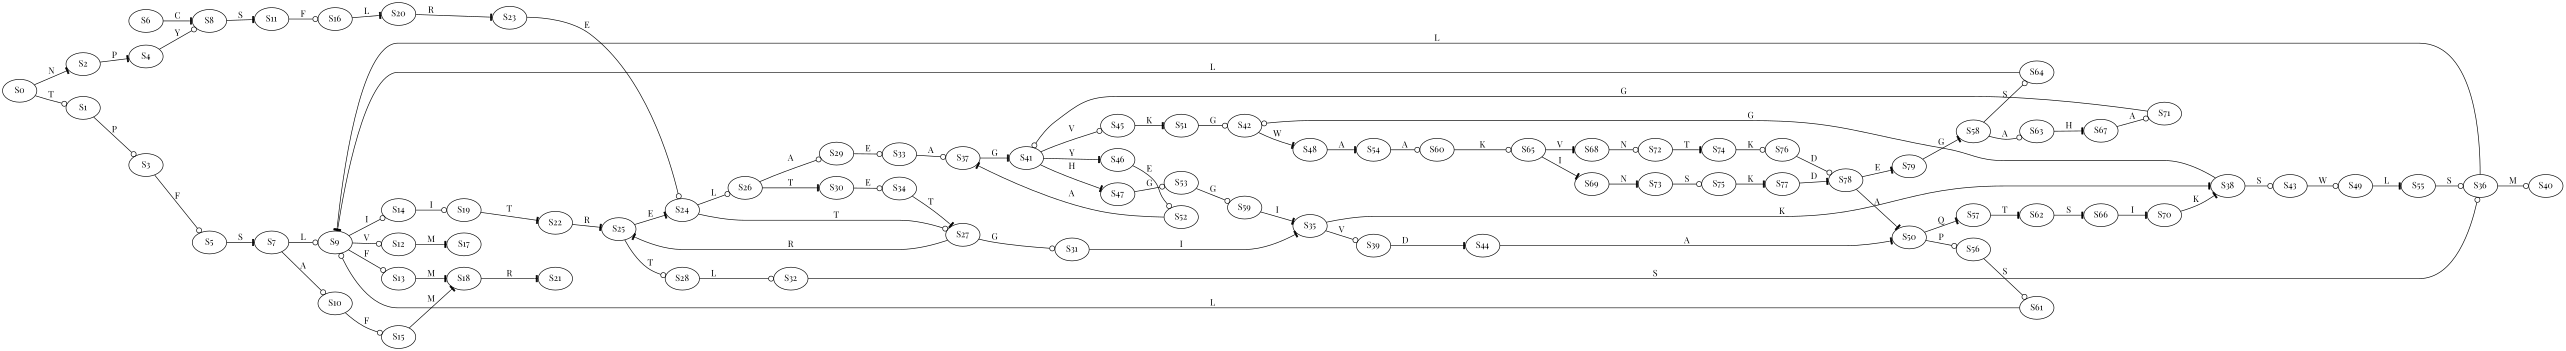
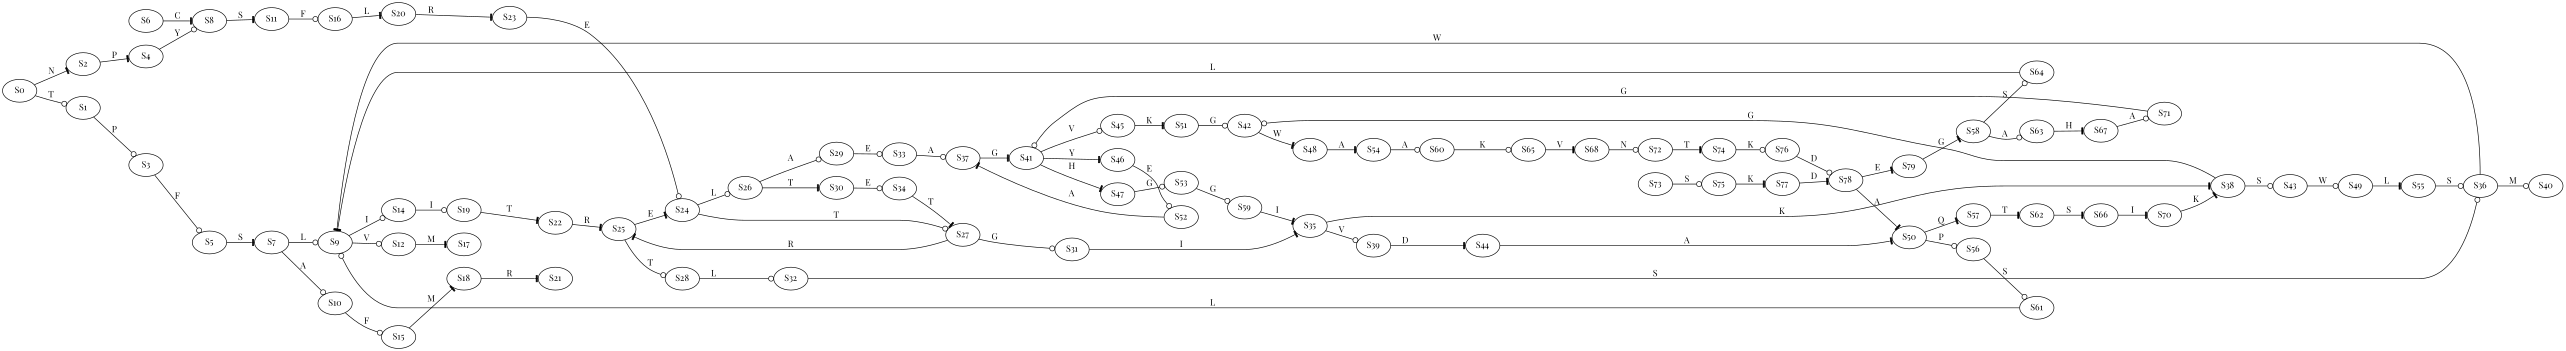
(1437, 38) -> (1437, 38)
(1592, 184) -> none
(399, 279) -> none
